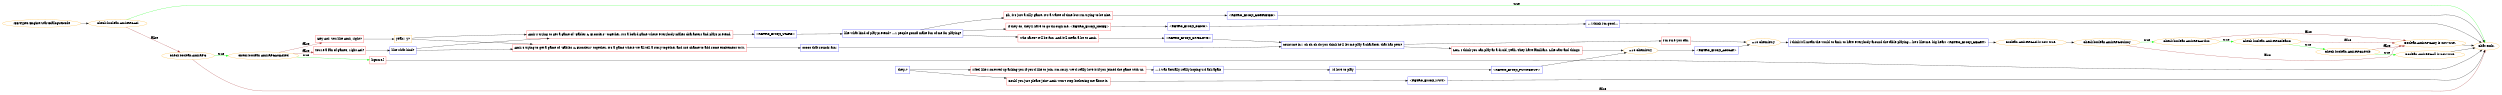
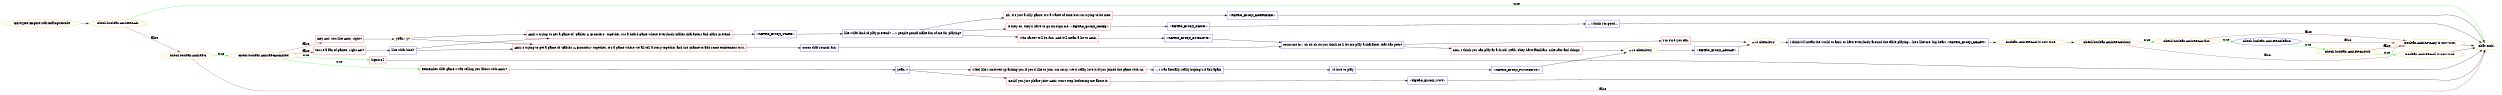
(2267, 42) -> (2267, 42)
none -> (465, 69)
(903, 70) -> (903, 70)
